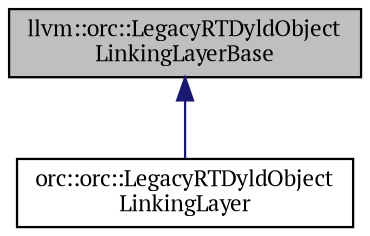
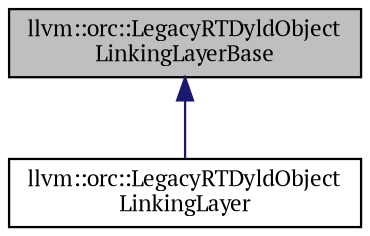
(185, 193) -> (185, 193)
